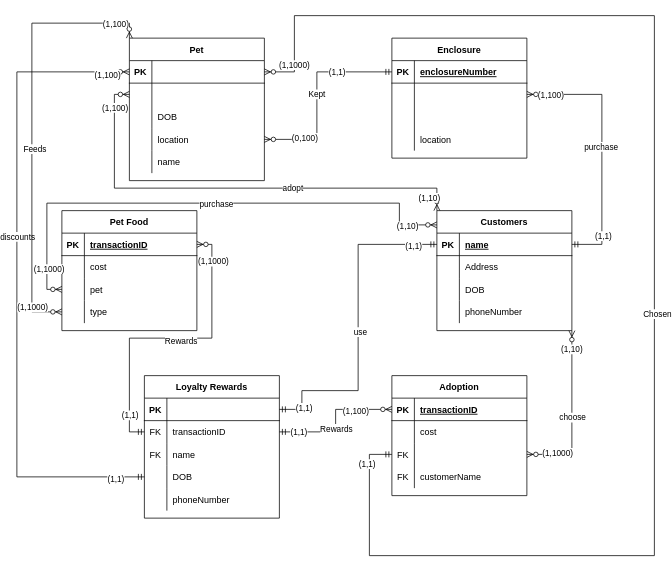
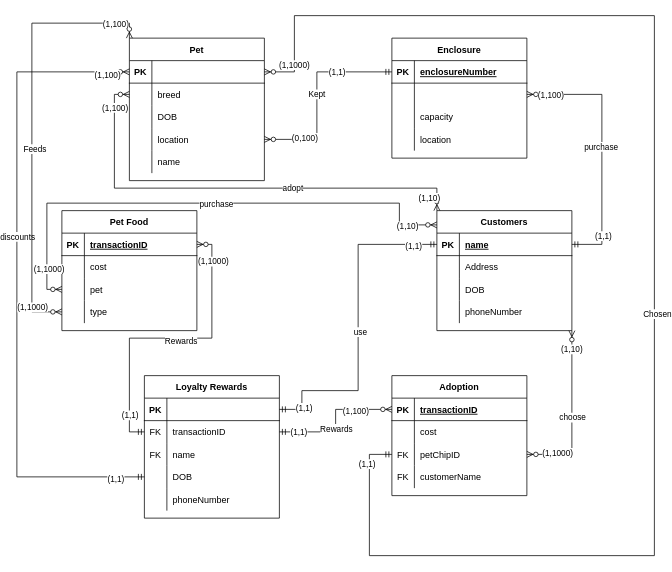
none -> (208, 94)
none -> (471, 117)
none -> (471, 454)
